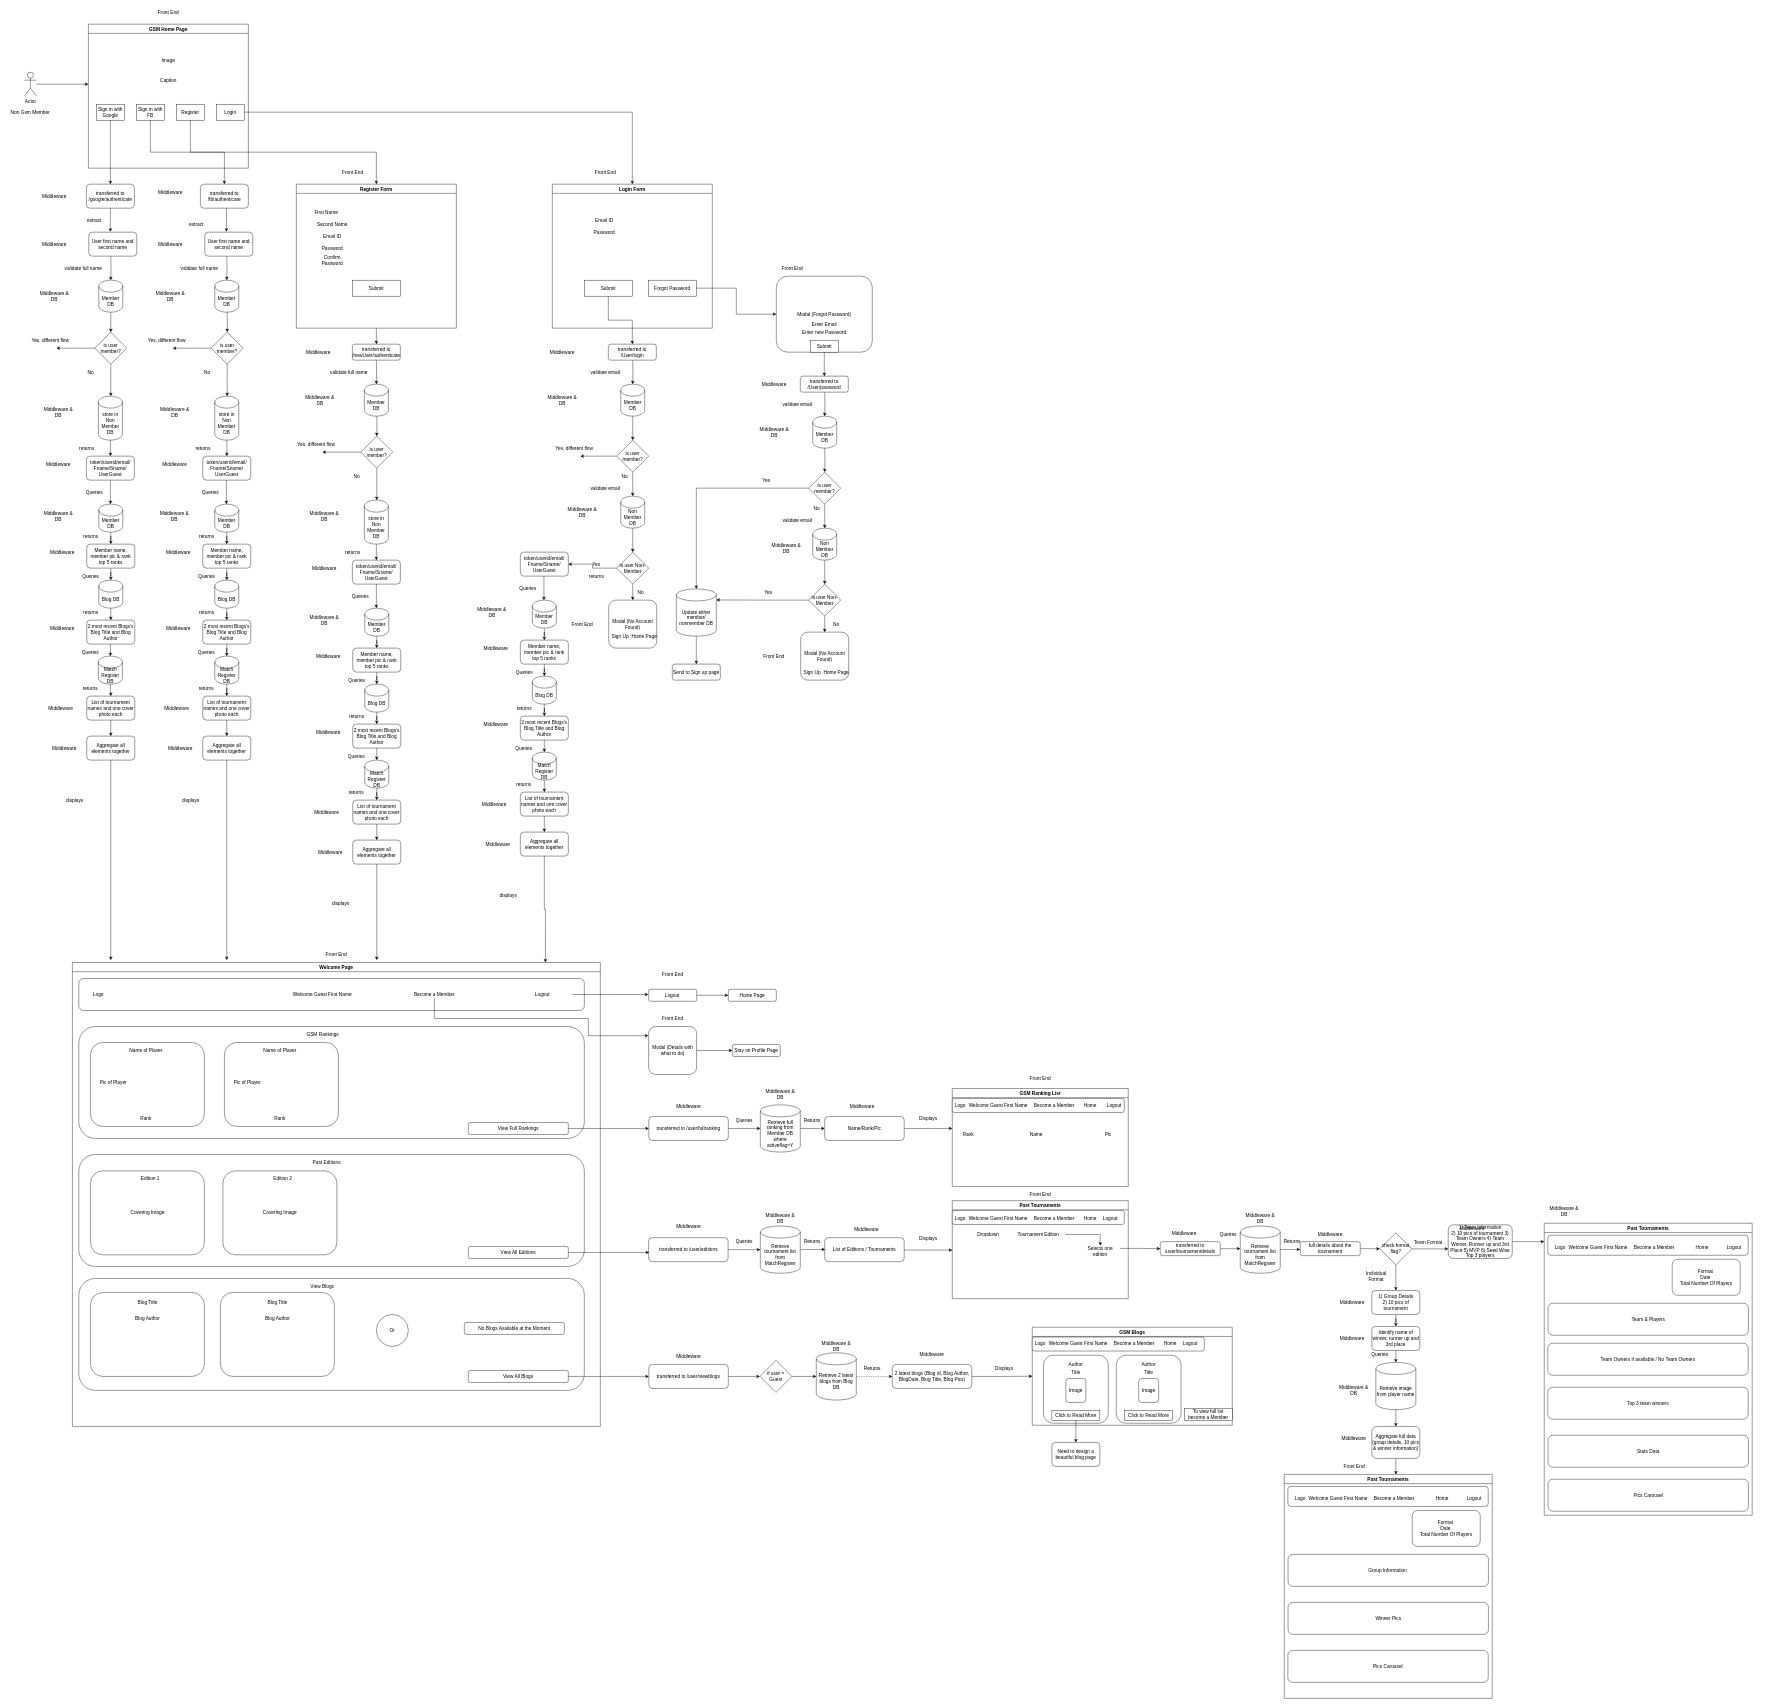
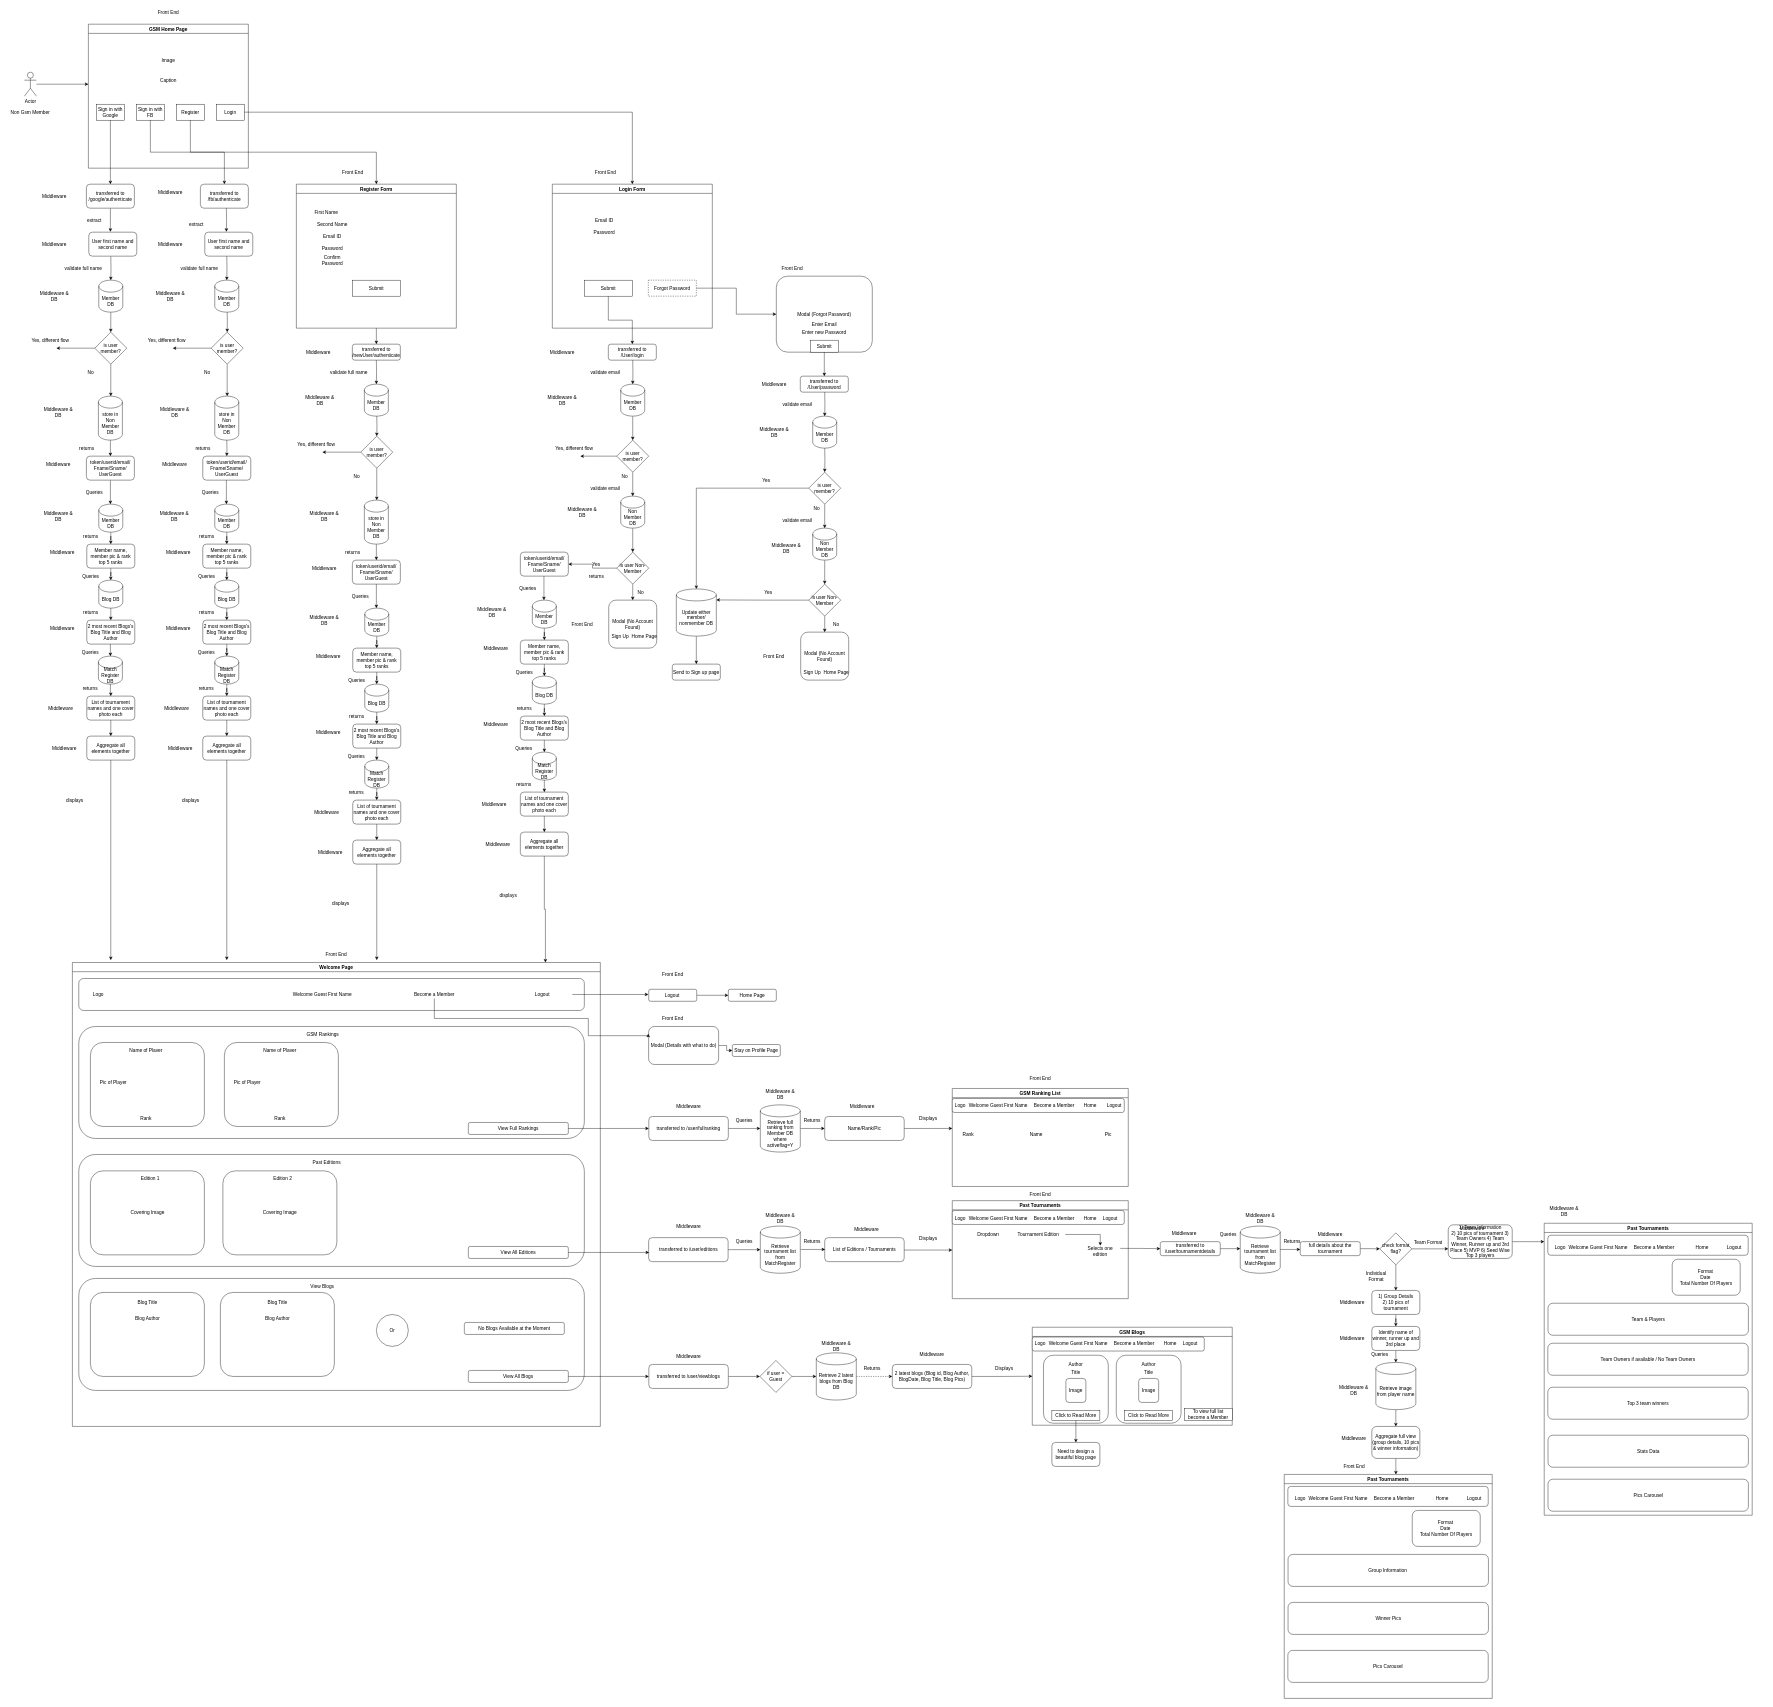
(672, 288) -> (672, 288)
(673, 1051) -> (684, 1046)
(1396, 1443) -> (1396, 1443)
